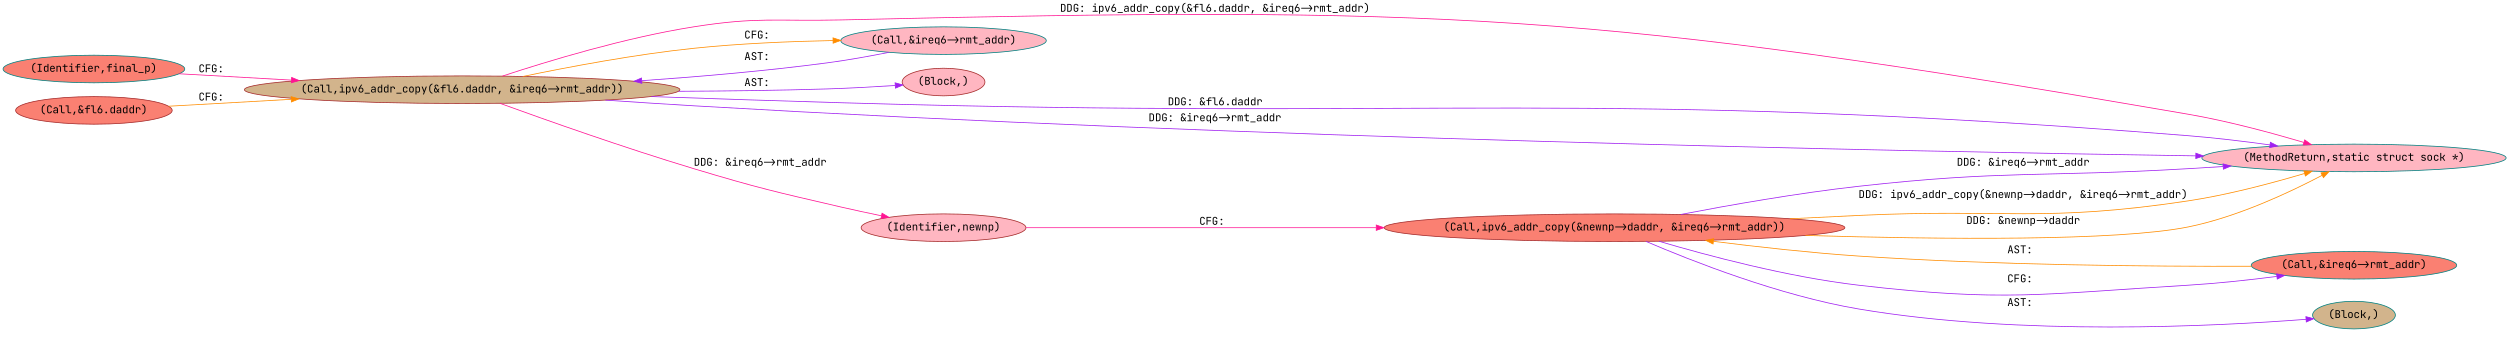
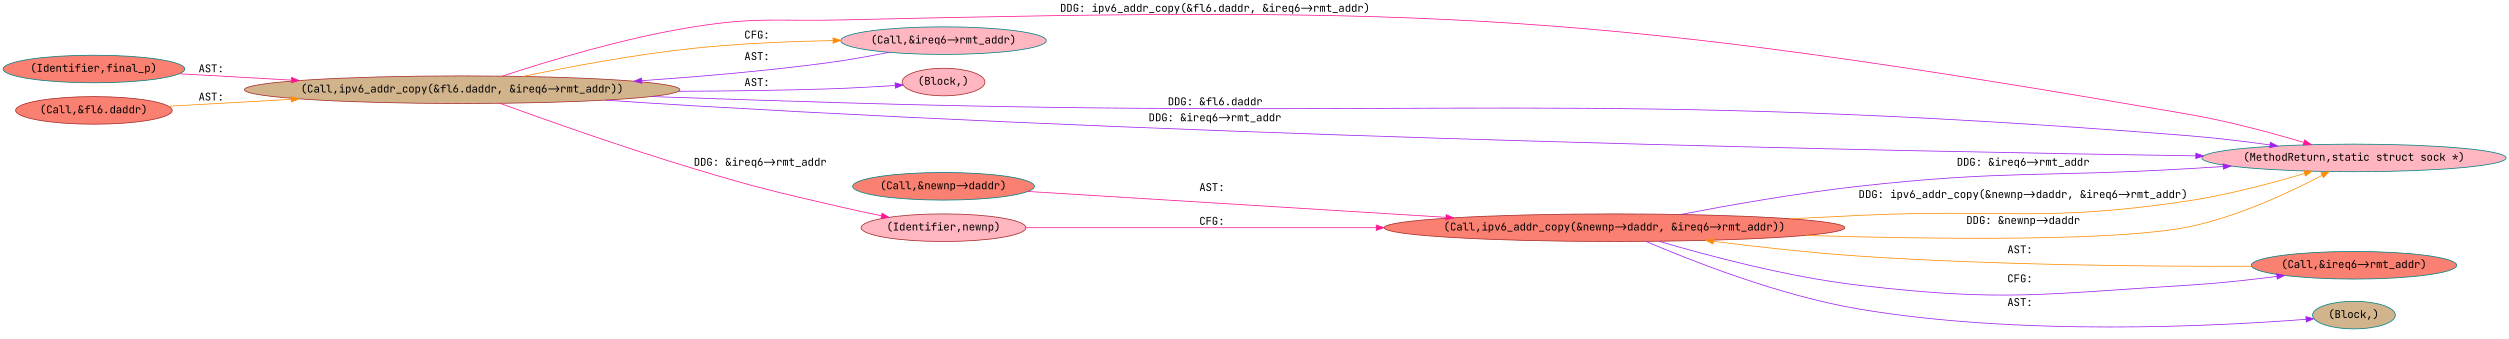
(215, 69) -> (215, 69)
(215, 98) -> (215, 98)
none -> (944, 186)
